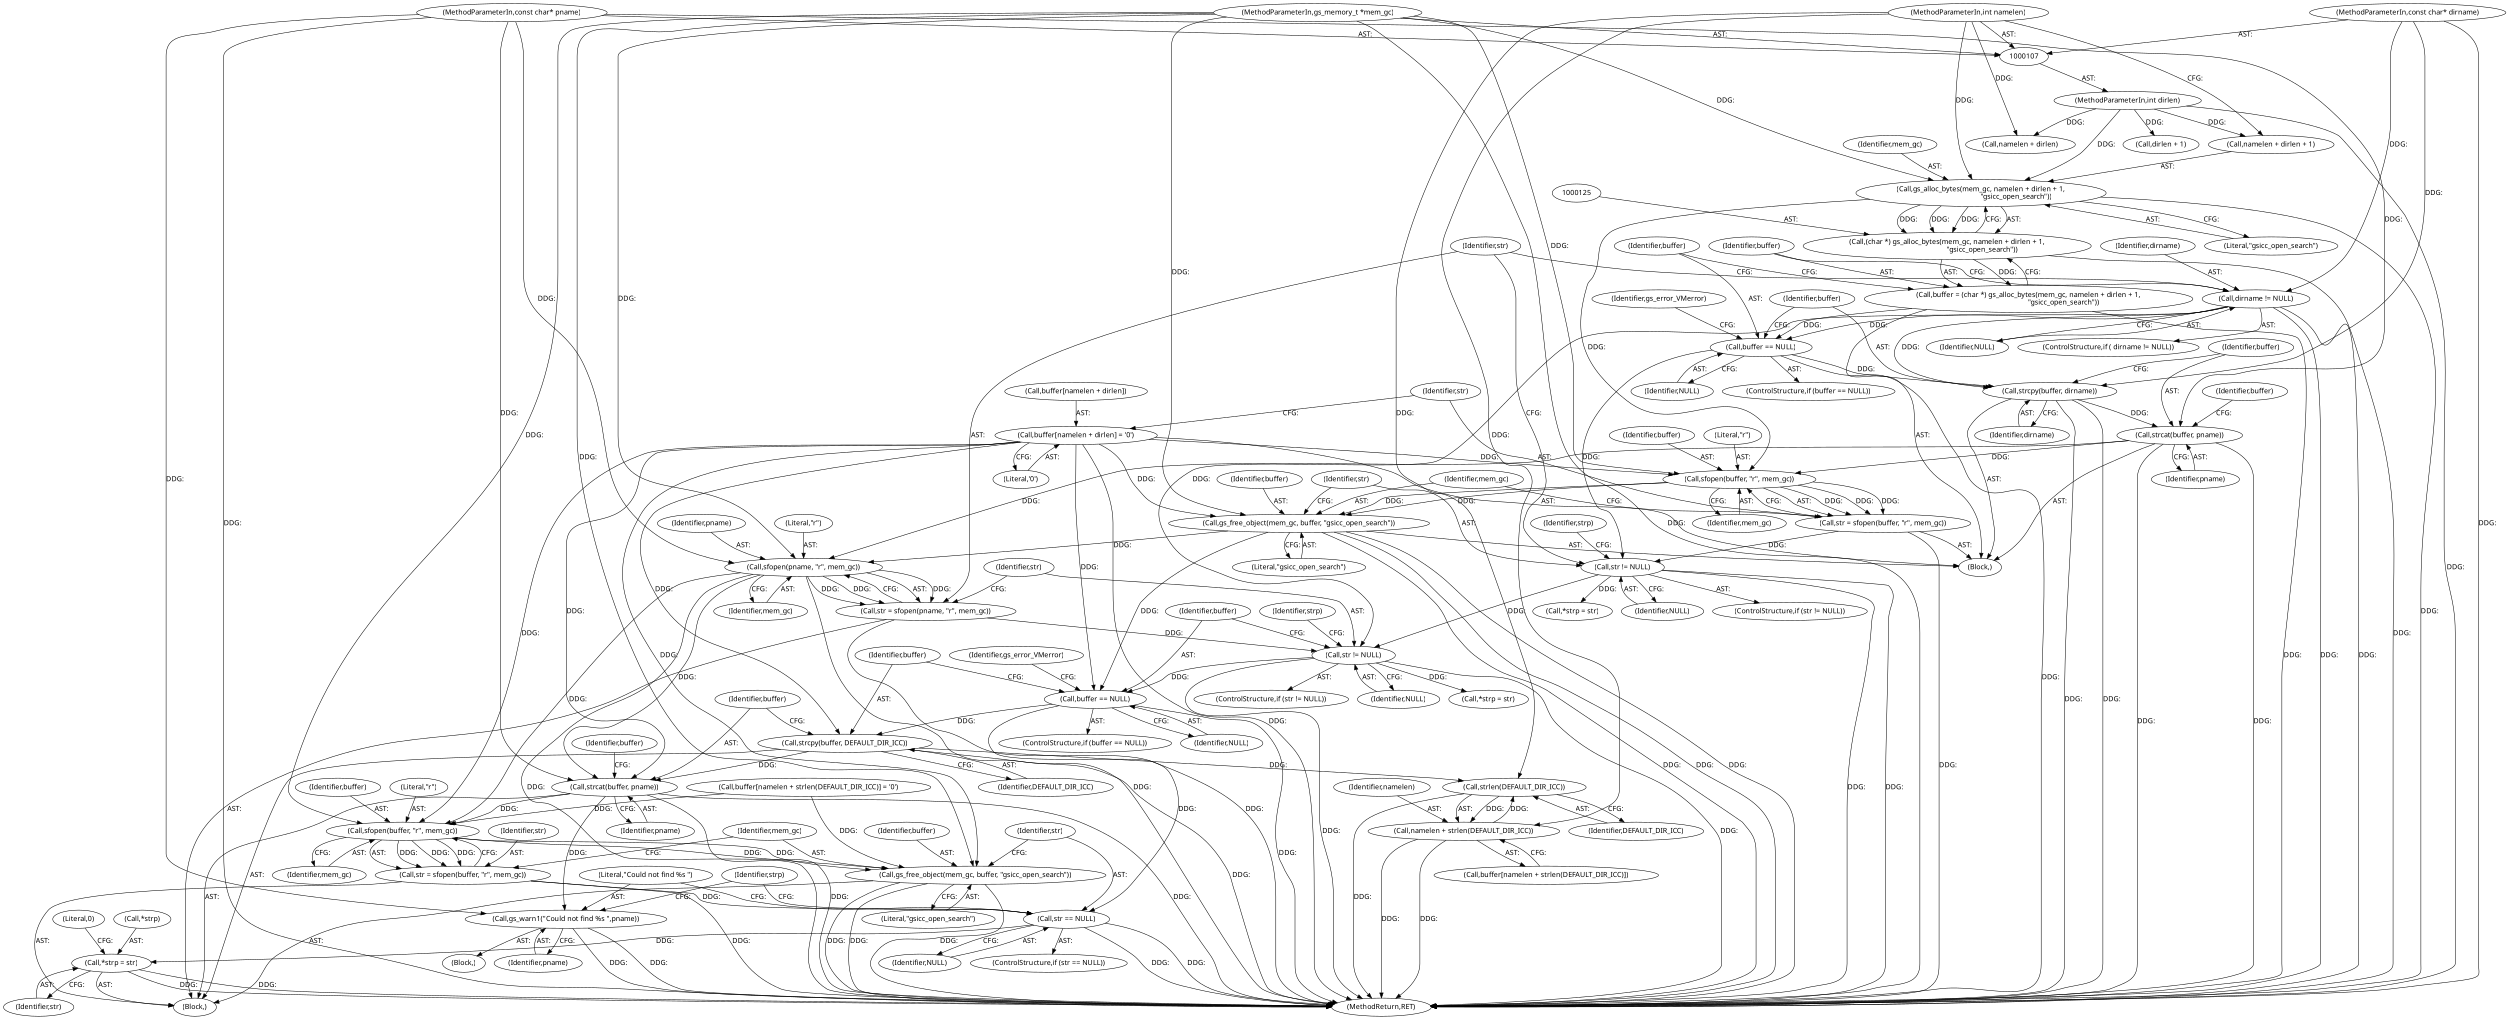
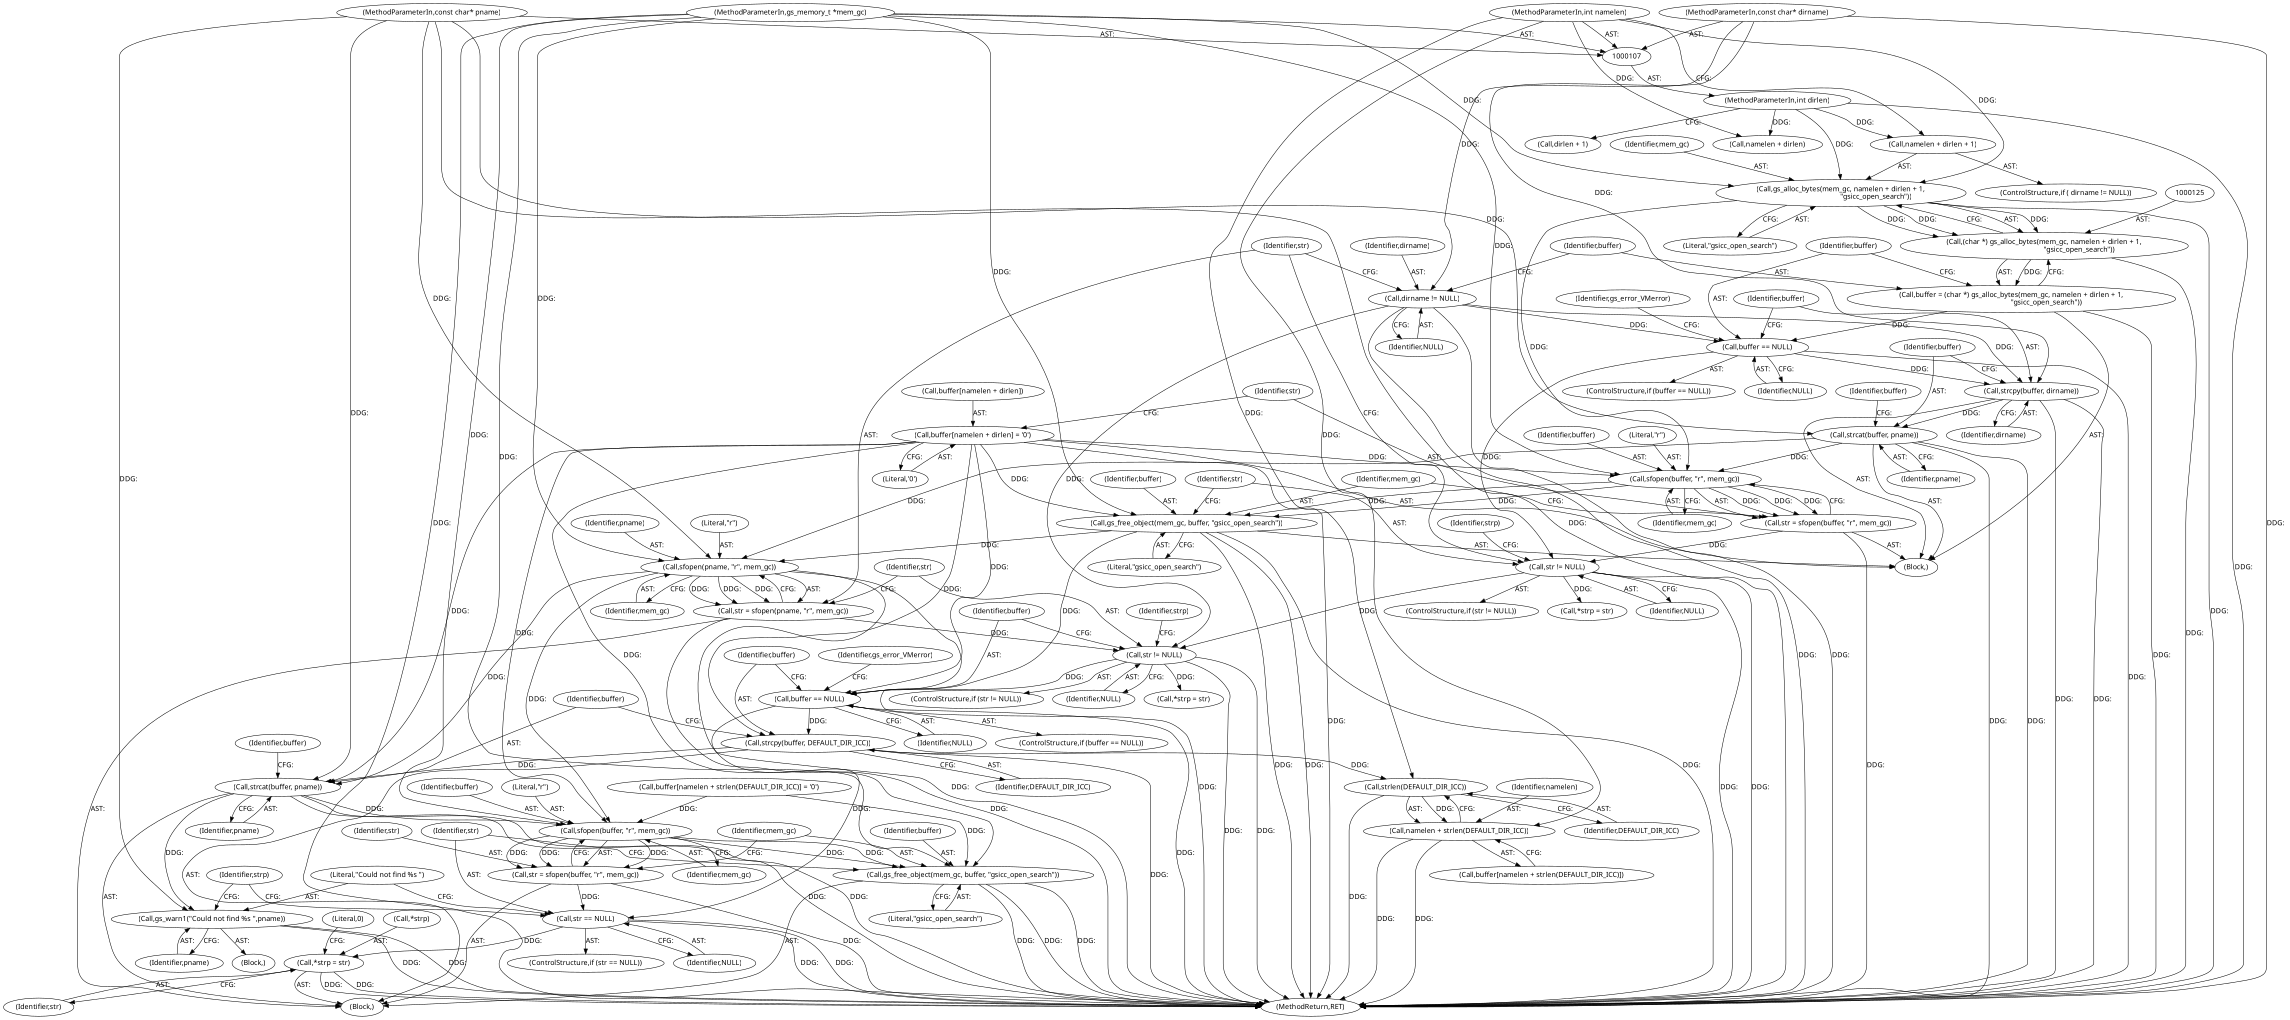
(2156, 123) -> (1694, 123)
(2230, 335) -> (1997, 168)
(1520, 809) -> (1468, 809)
